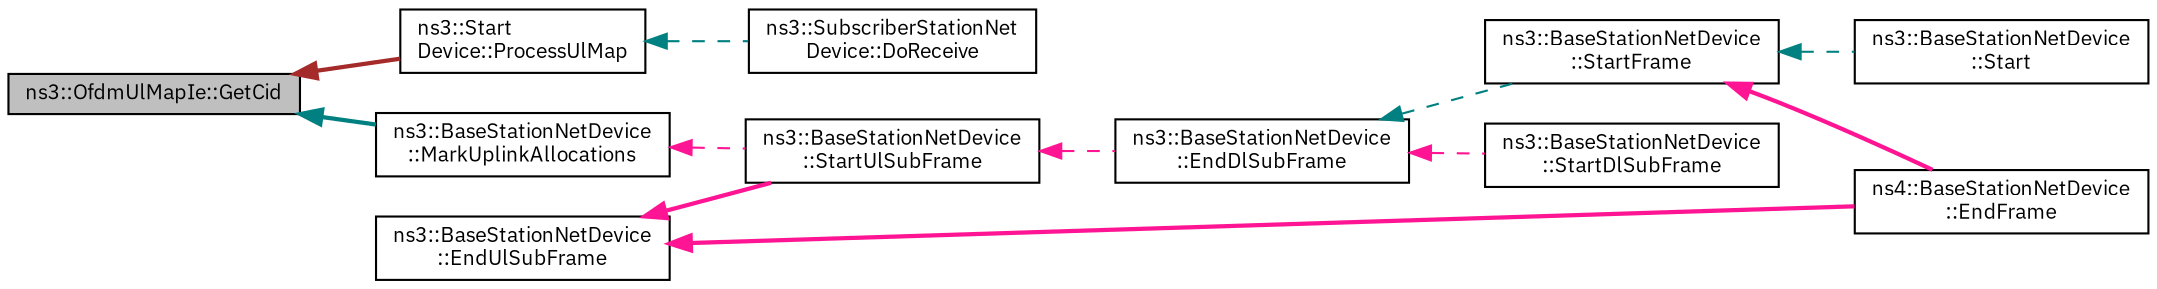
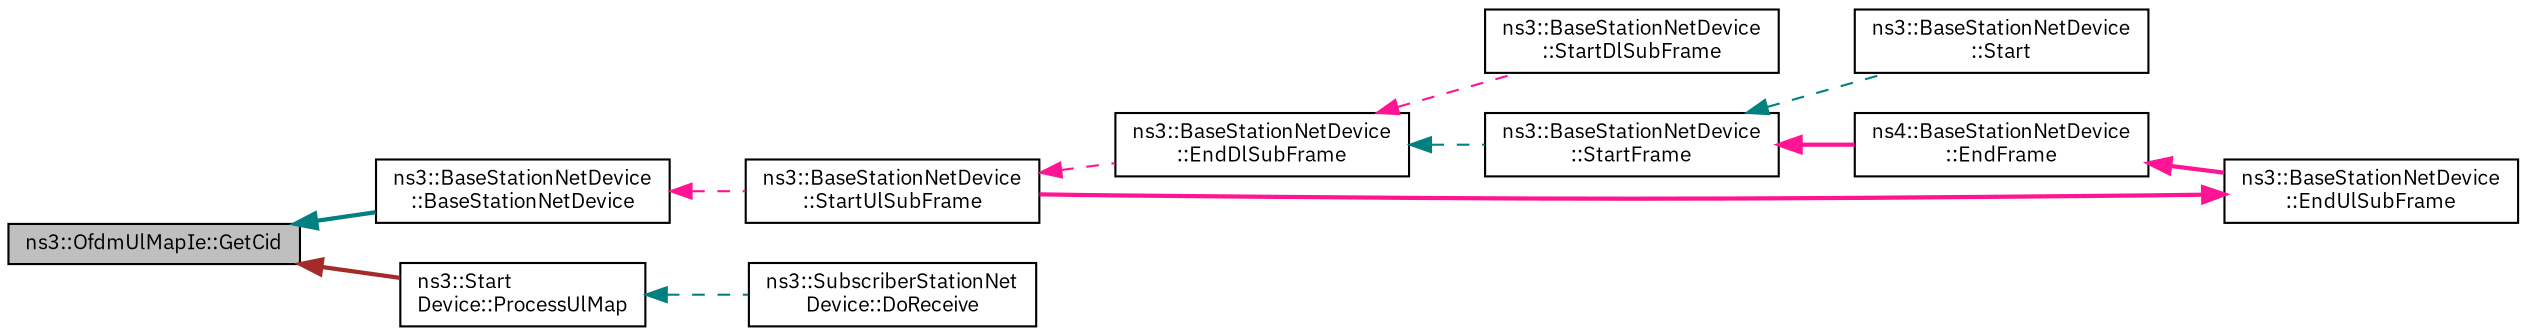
(523, 145) -> (523, 191)
(1273, 225) -> (2197, 169)
